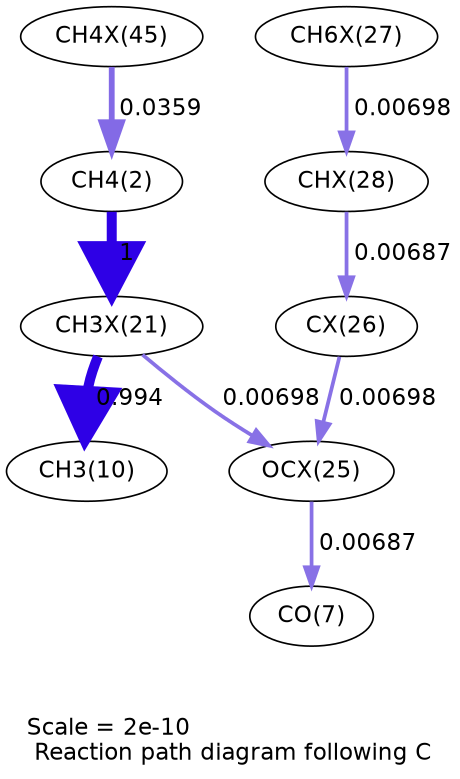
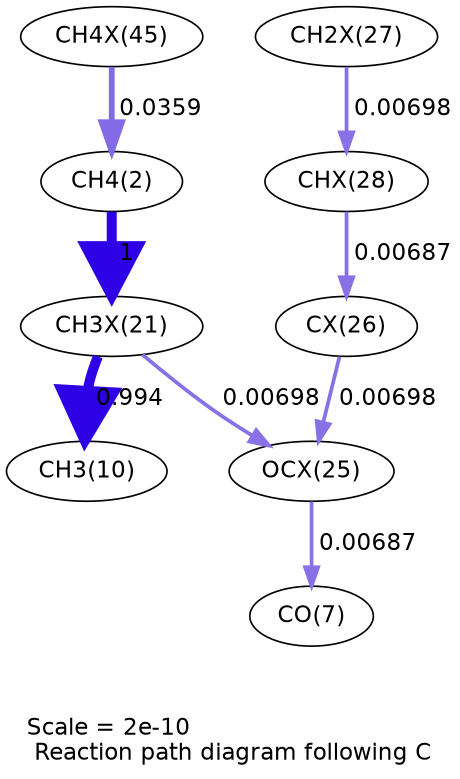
(347, 37) -> (347, 37)
